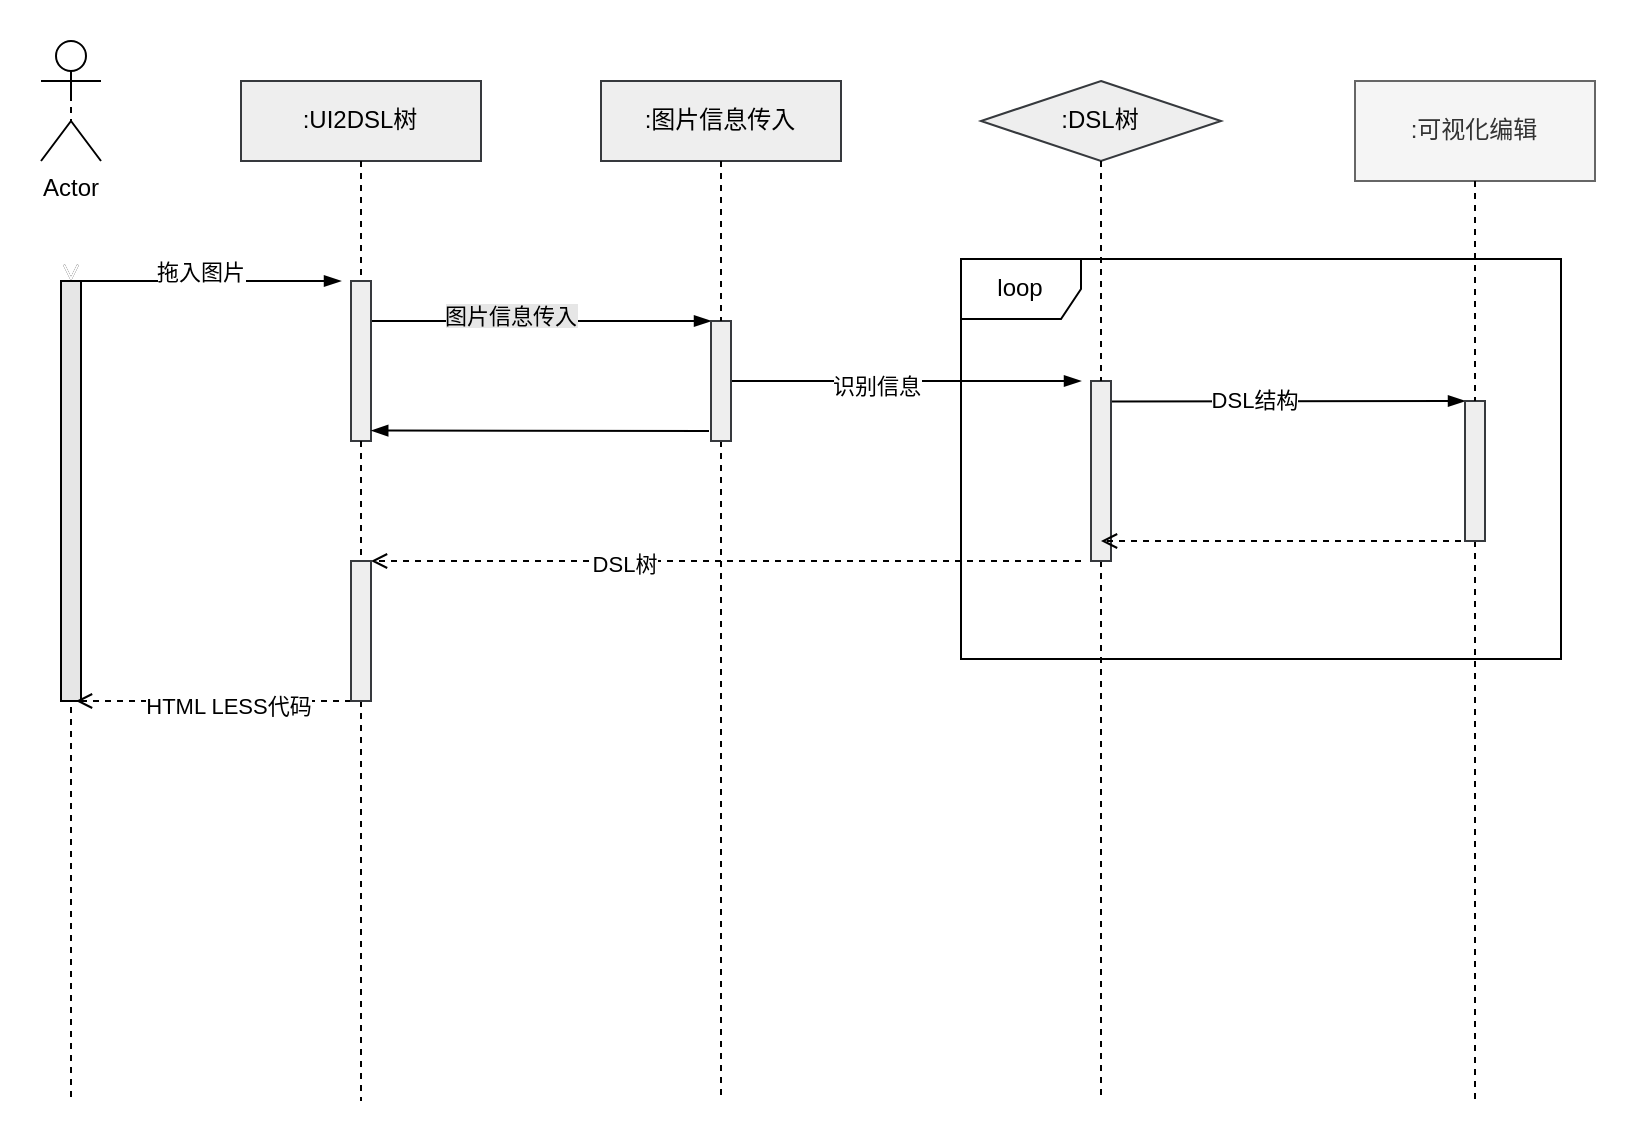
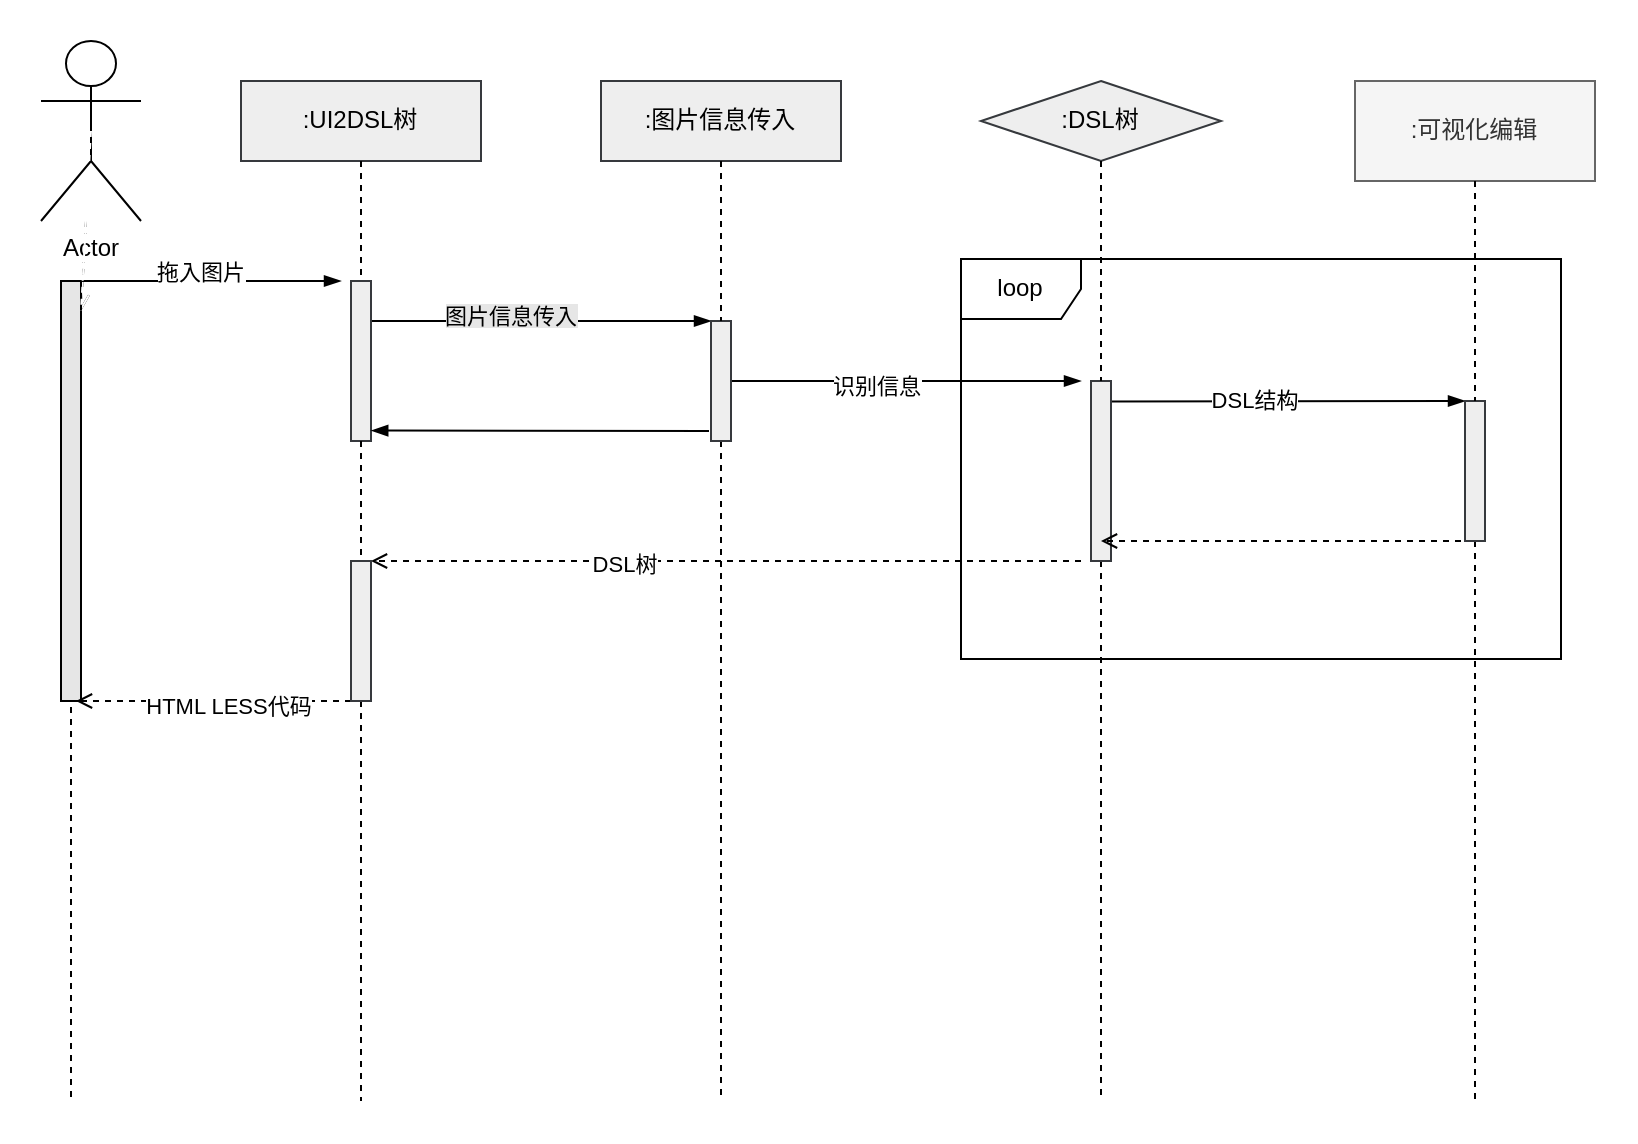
(71, 101) -> (91, 131)
